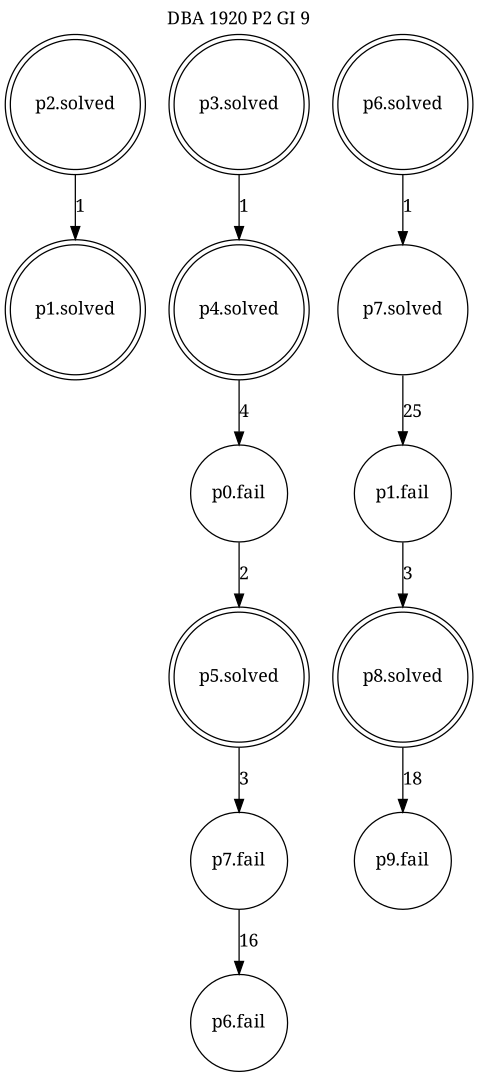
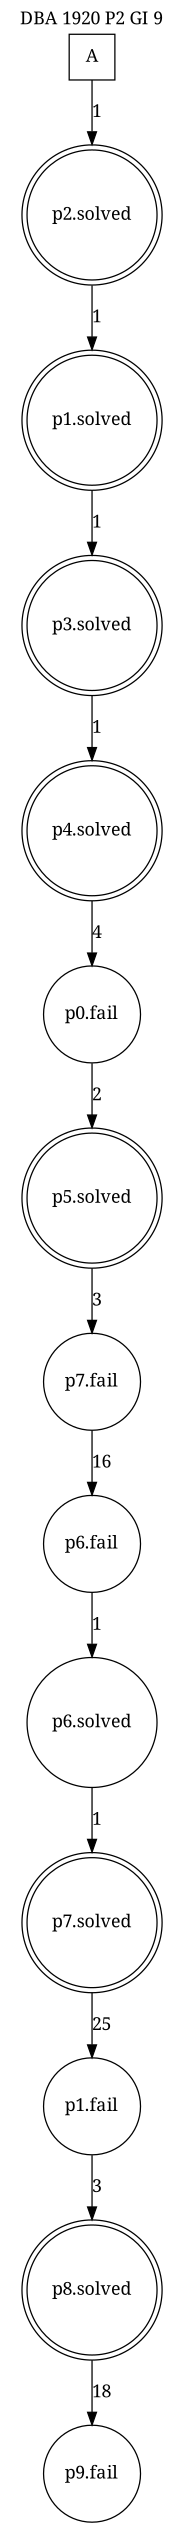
none -> (92, 57)
(403, 105) -> (92, 1722)
(403, 310) -> (92, 1923)
none -> (92, 516)
none -> (92, 1618)
